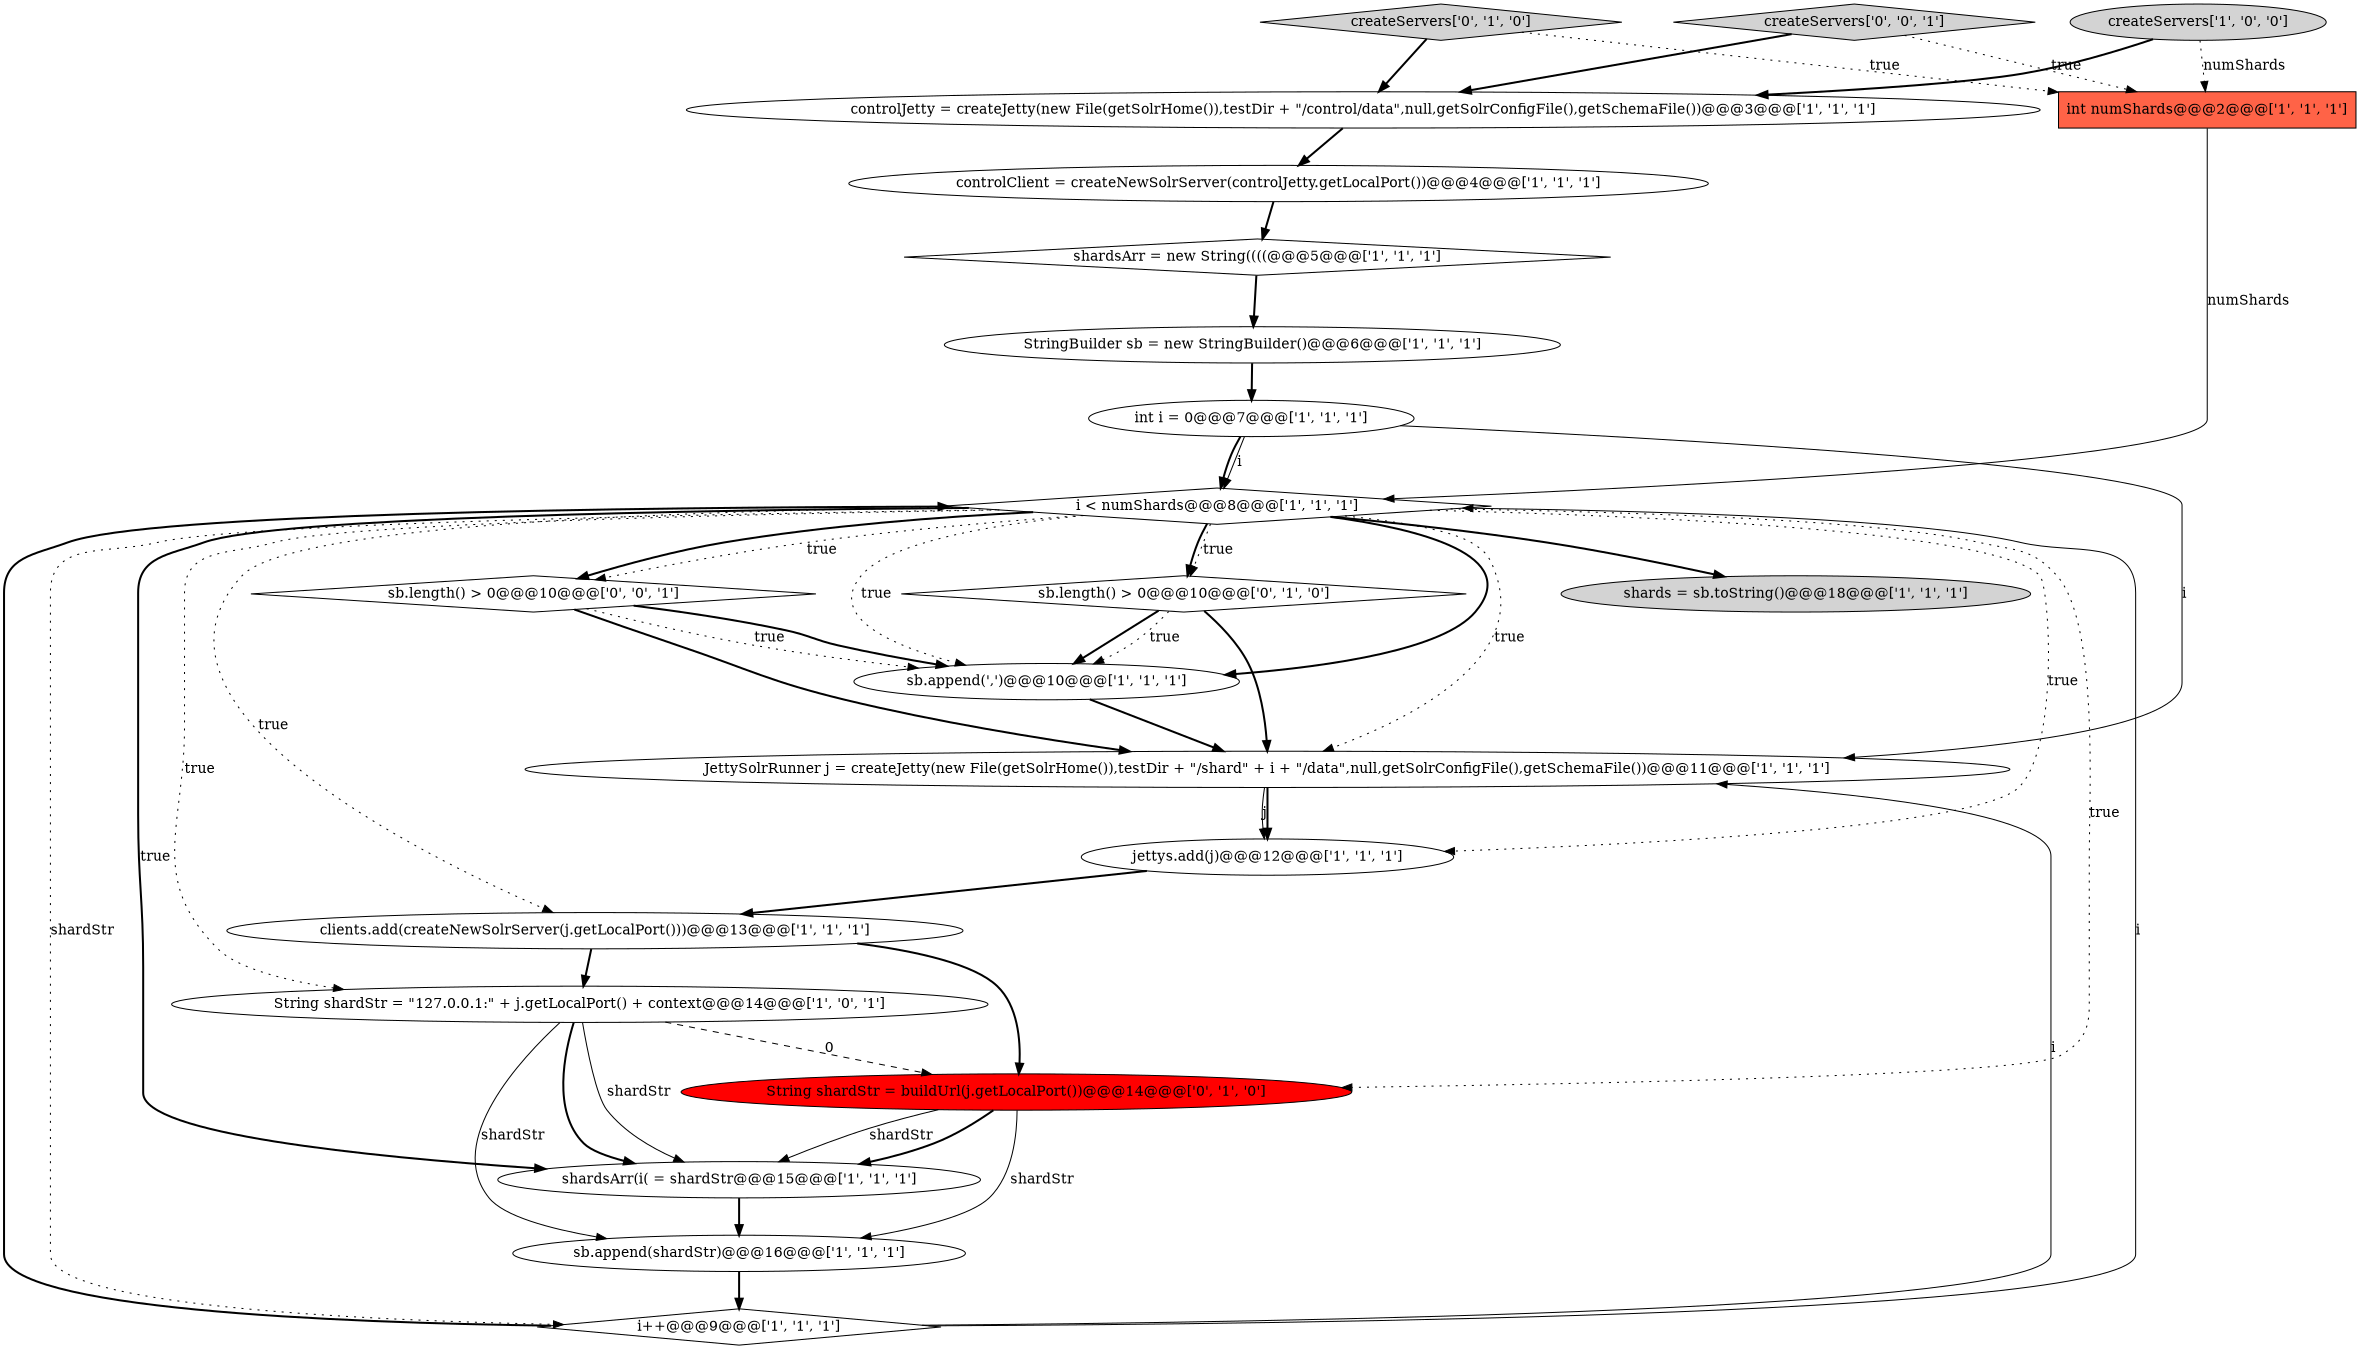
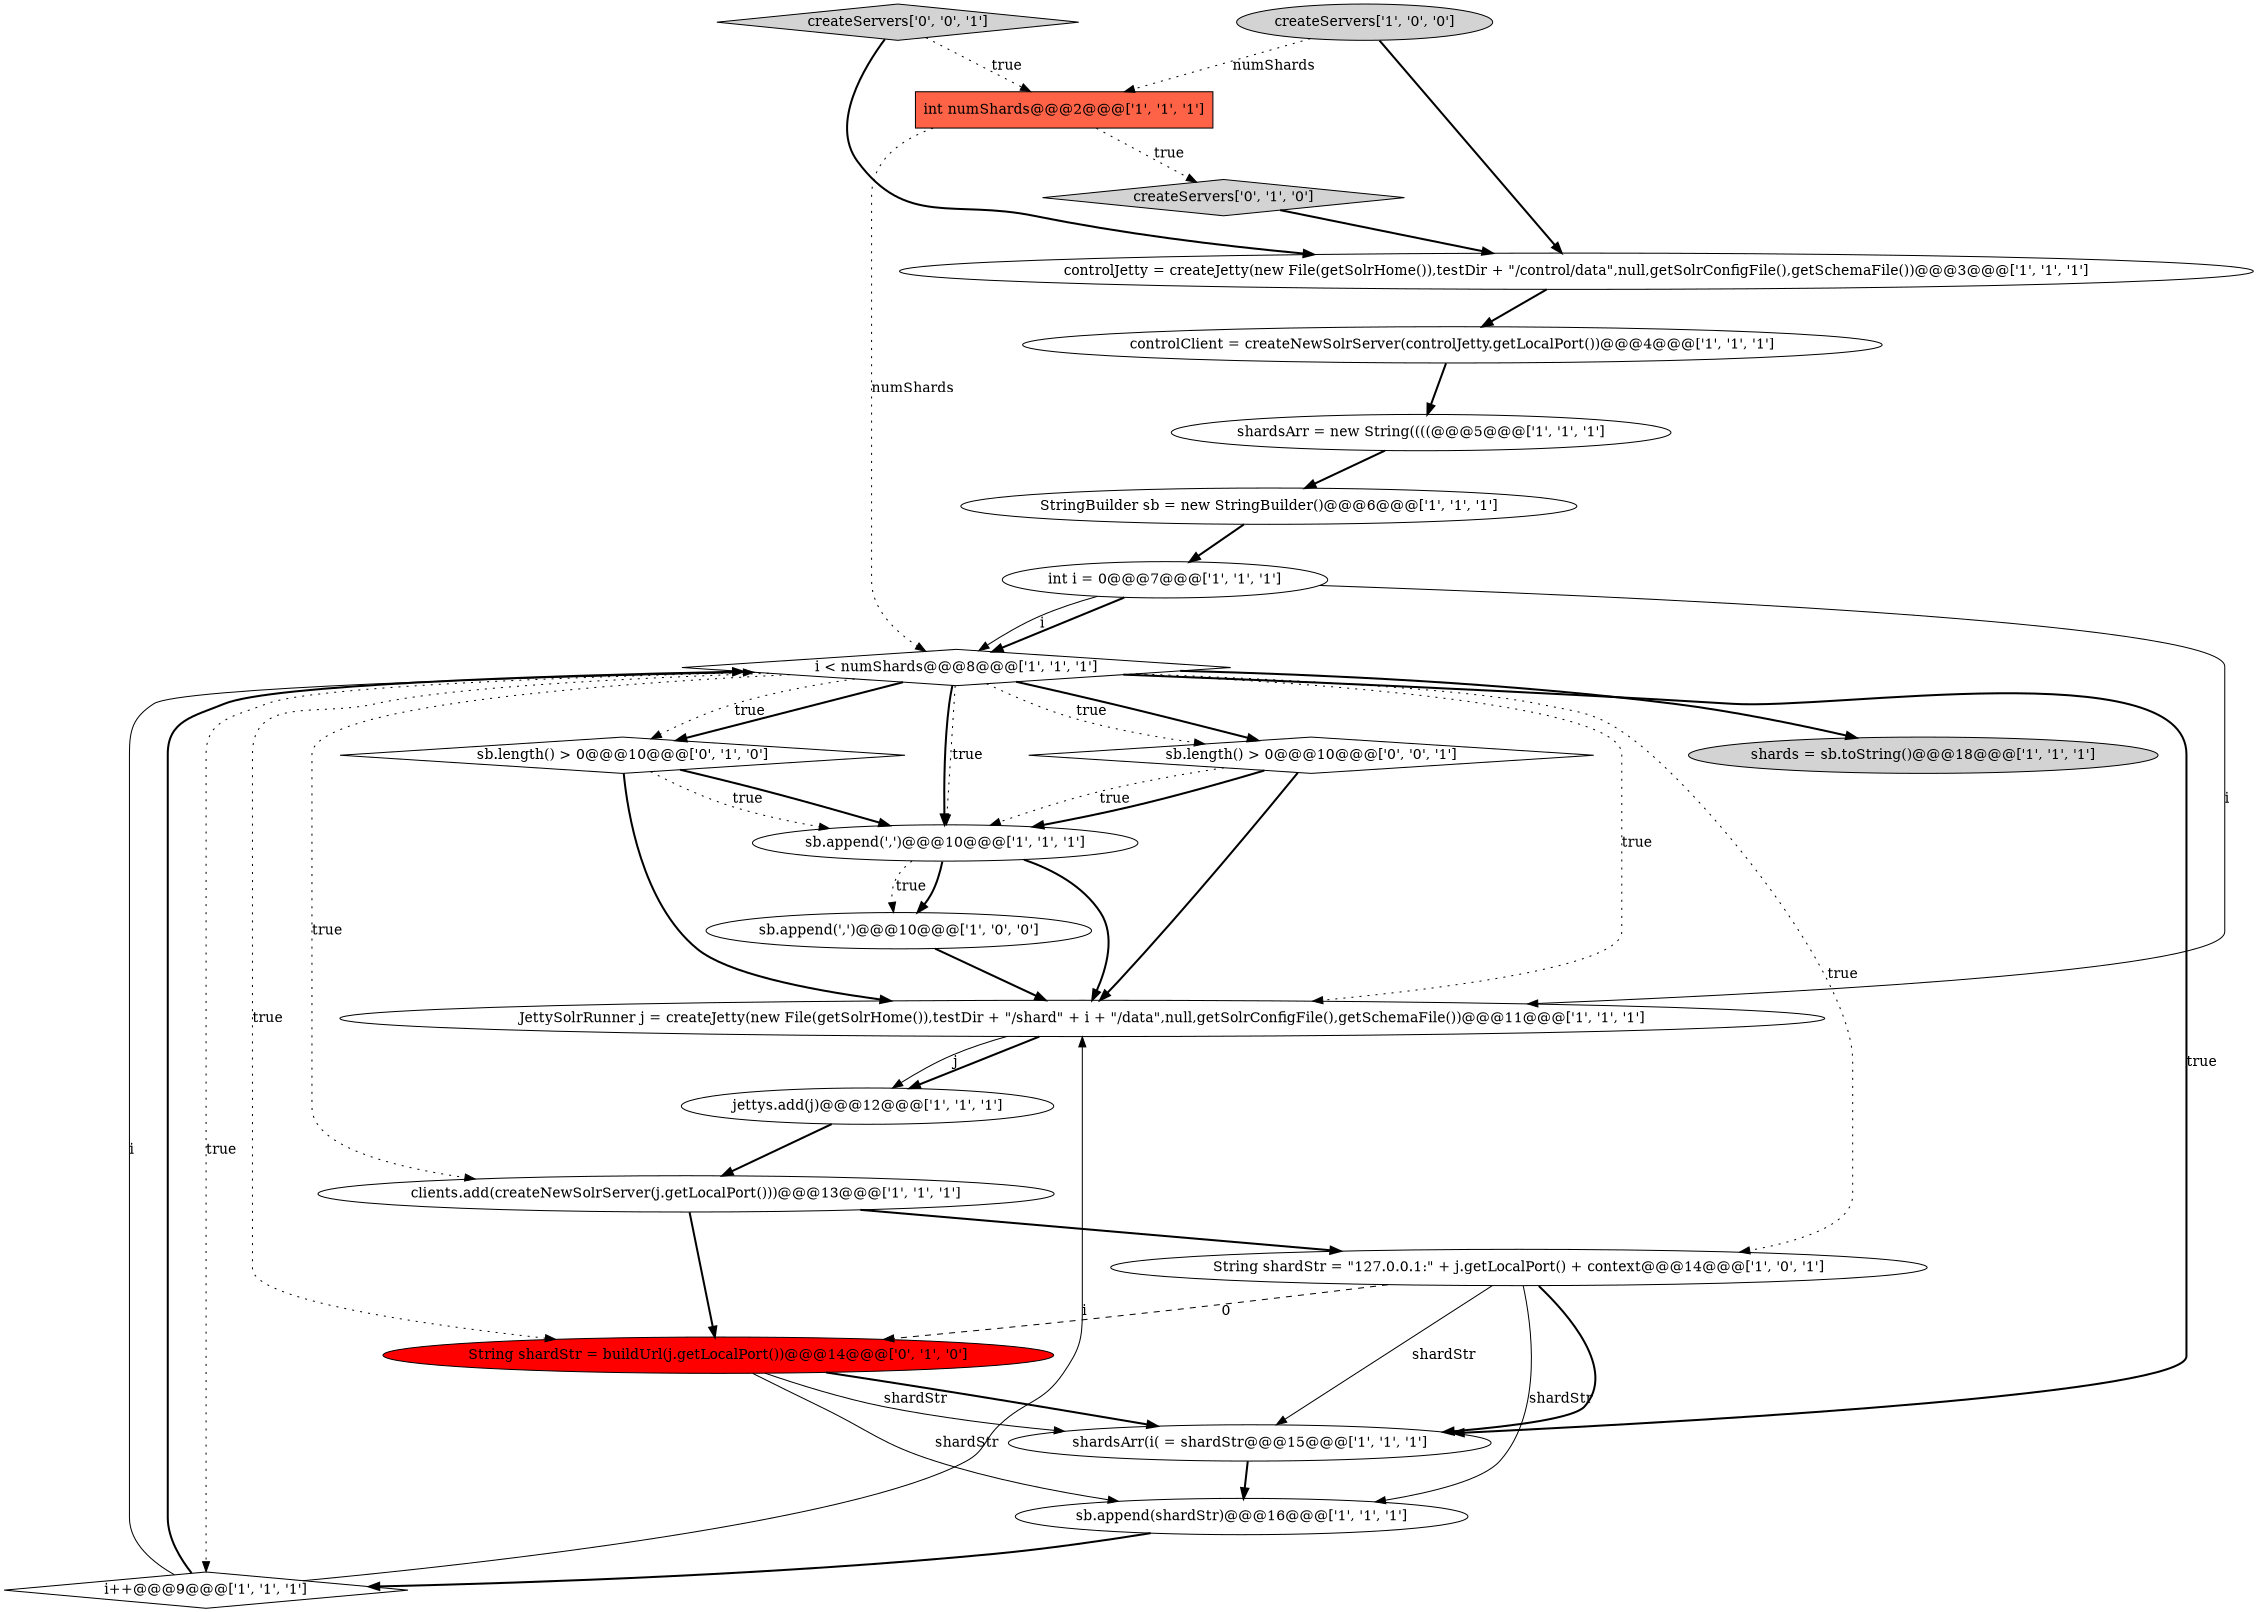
(1785, 62) -> (1142, 153)
(1257, 257) -> (1421, 433)
(1921, 469) -> (872, 381)
(2048, 661) -> none
(83, 931) -> (222, 1150)
none -> (899, 931)
